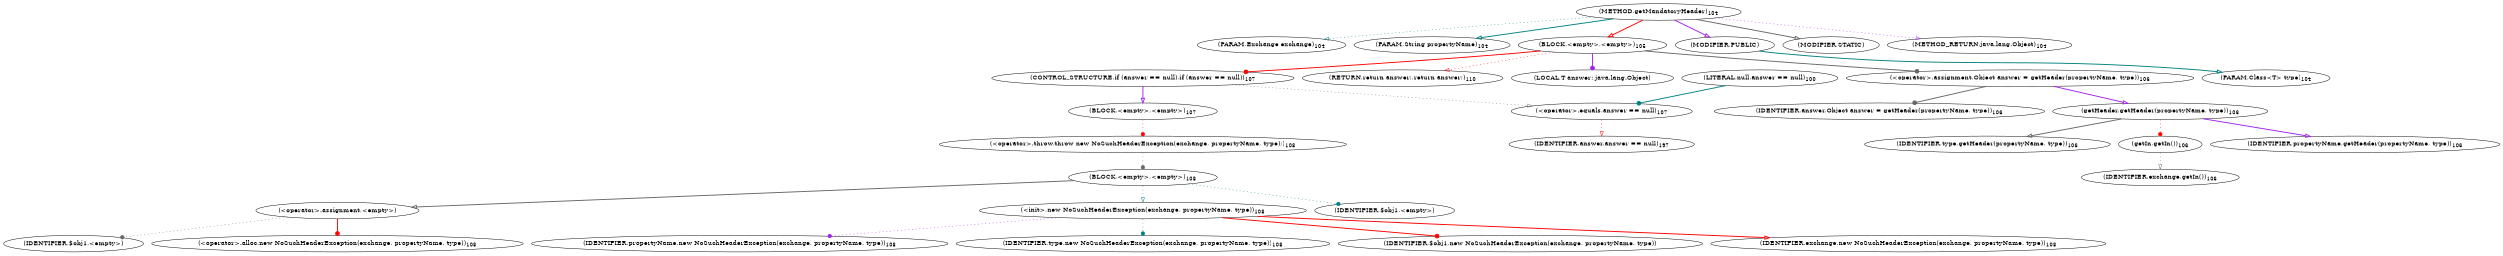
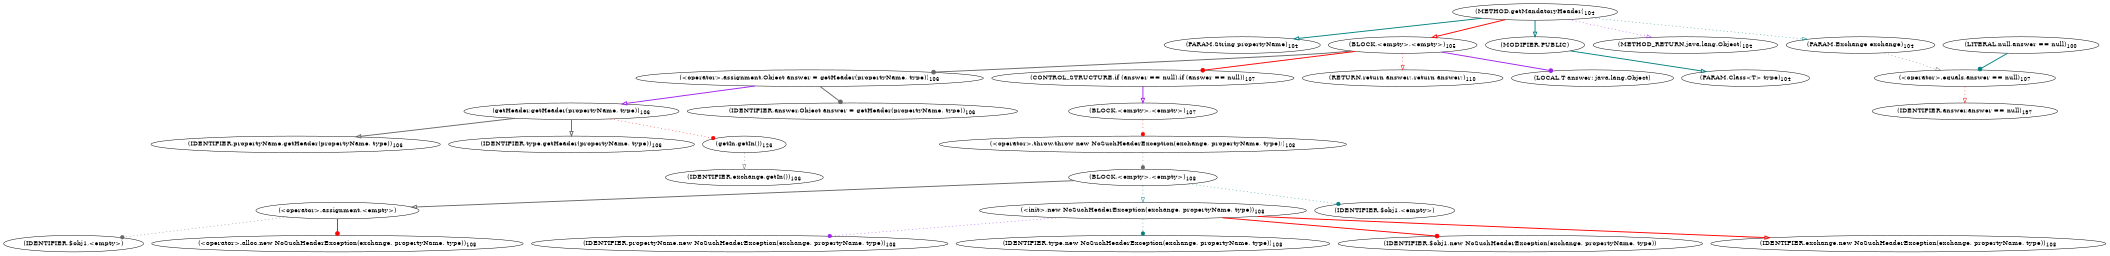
(1690, 28) -> (1535, 26)
(1831, 45) -> none
(1380, 95) -> (1910, 61)
(2255, 127) -> (438, 127)
(2183, 144) -> (768, 144)
